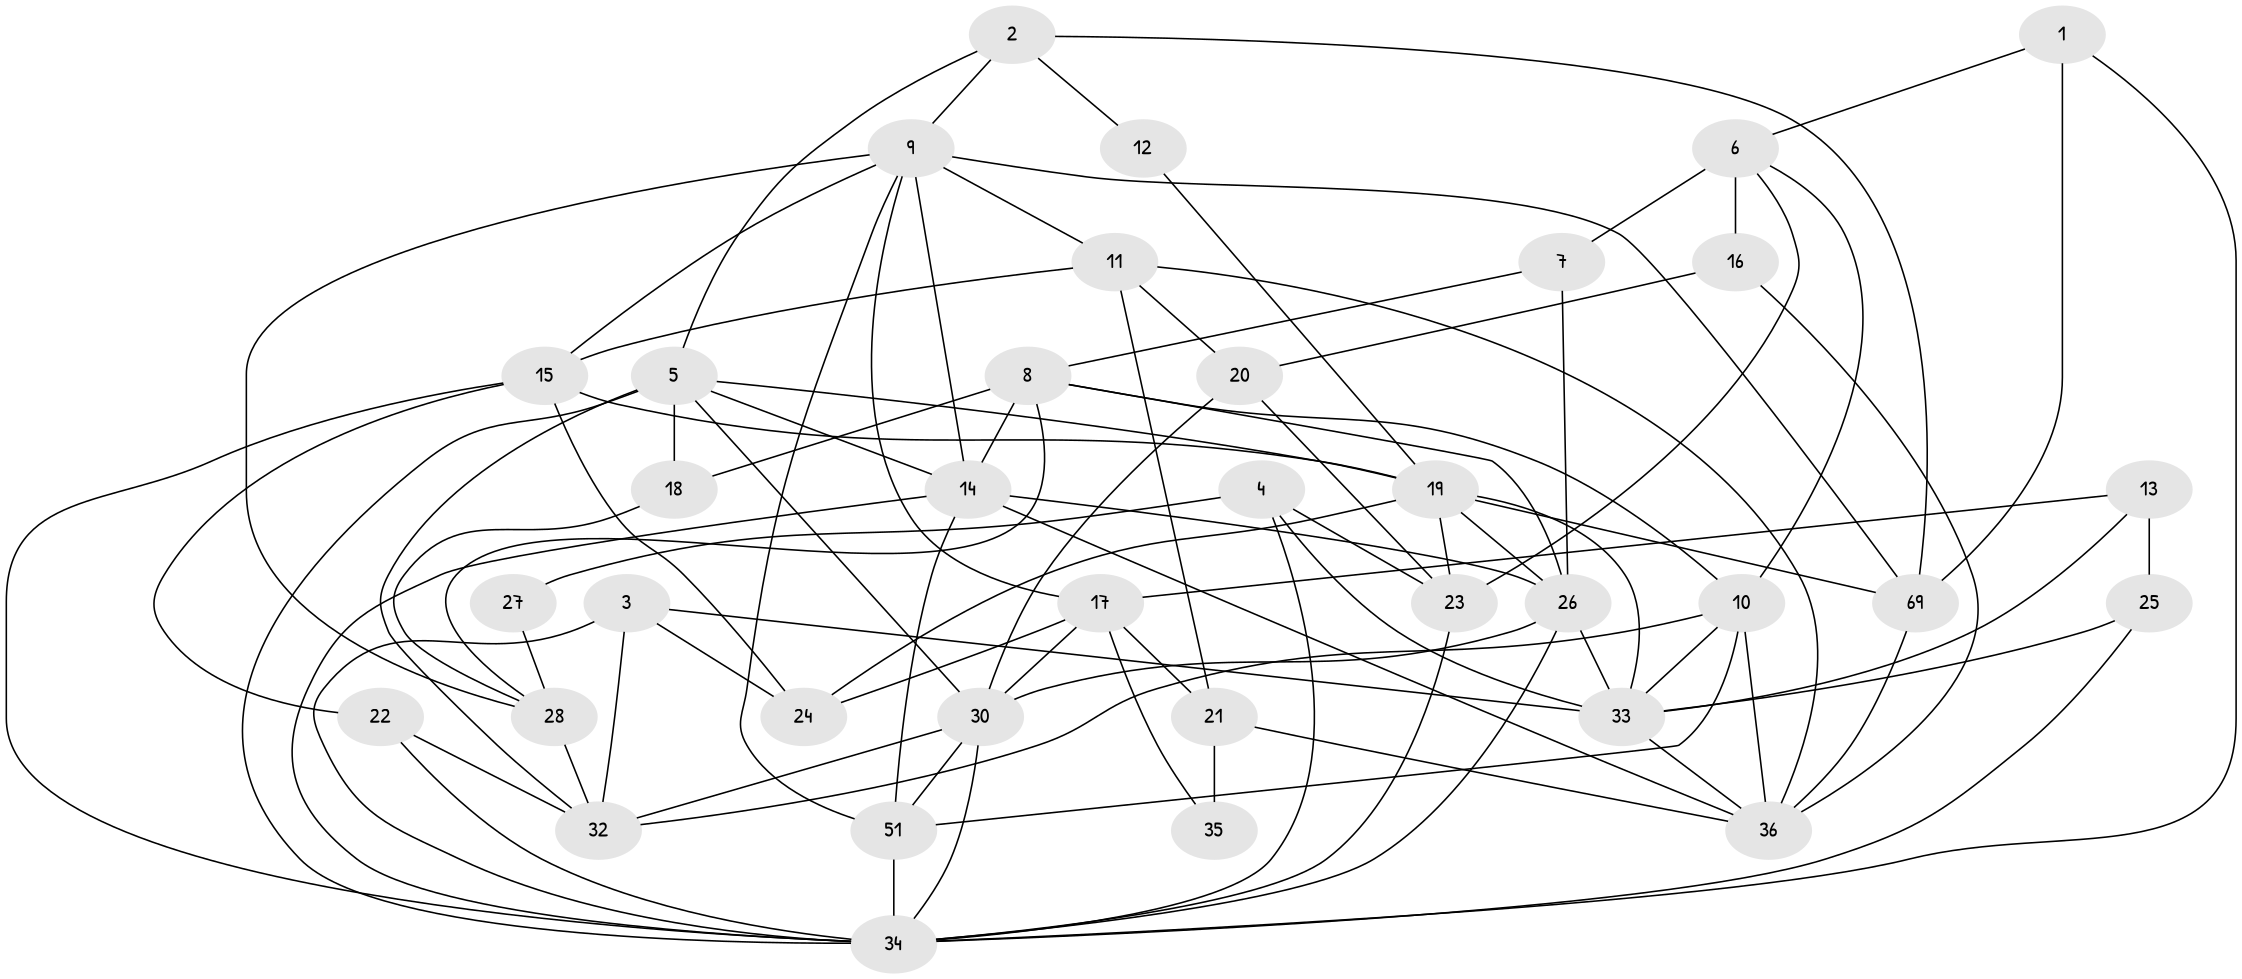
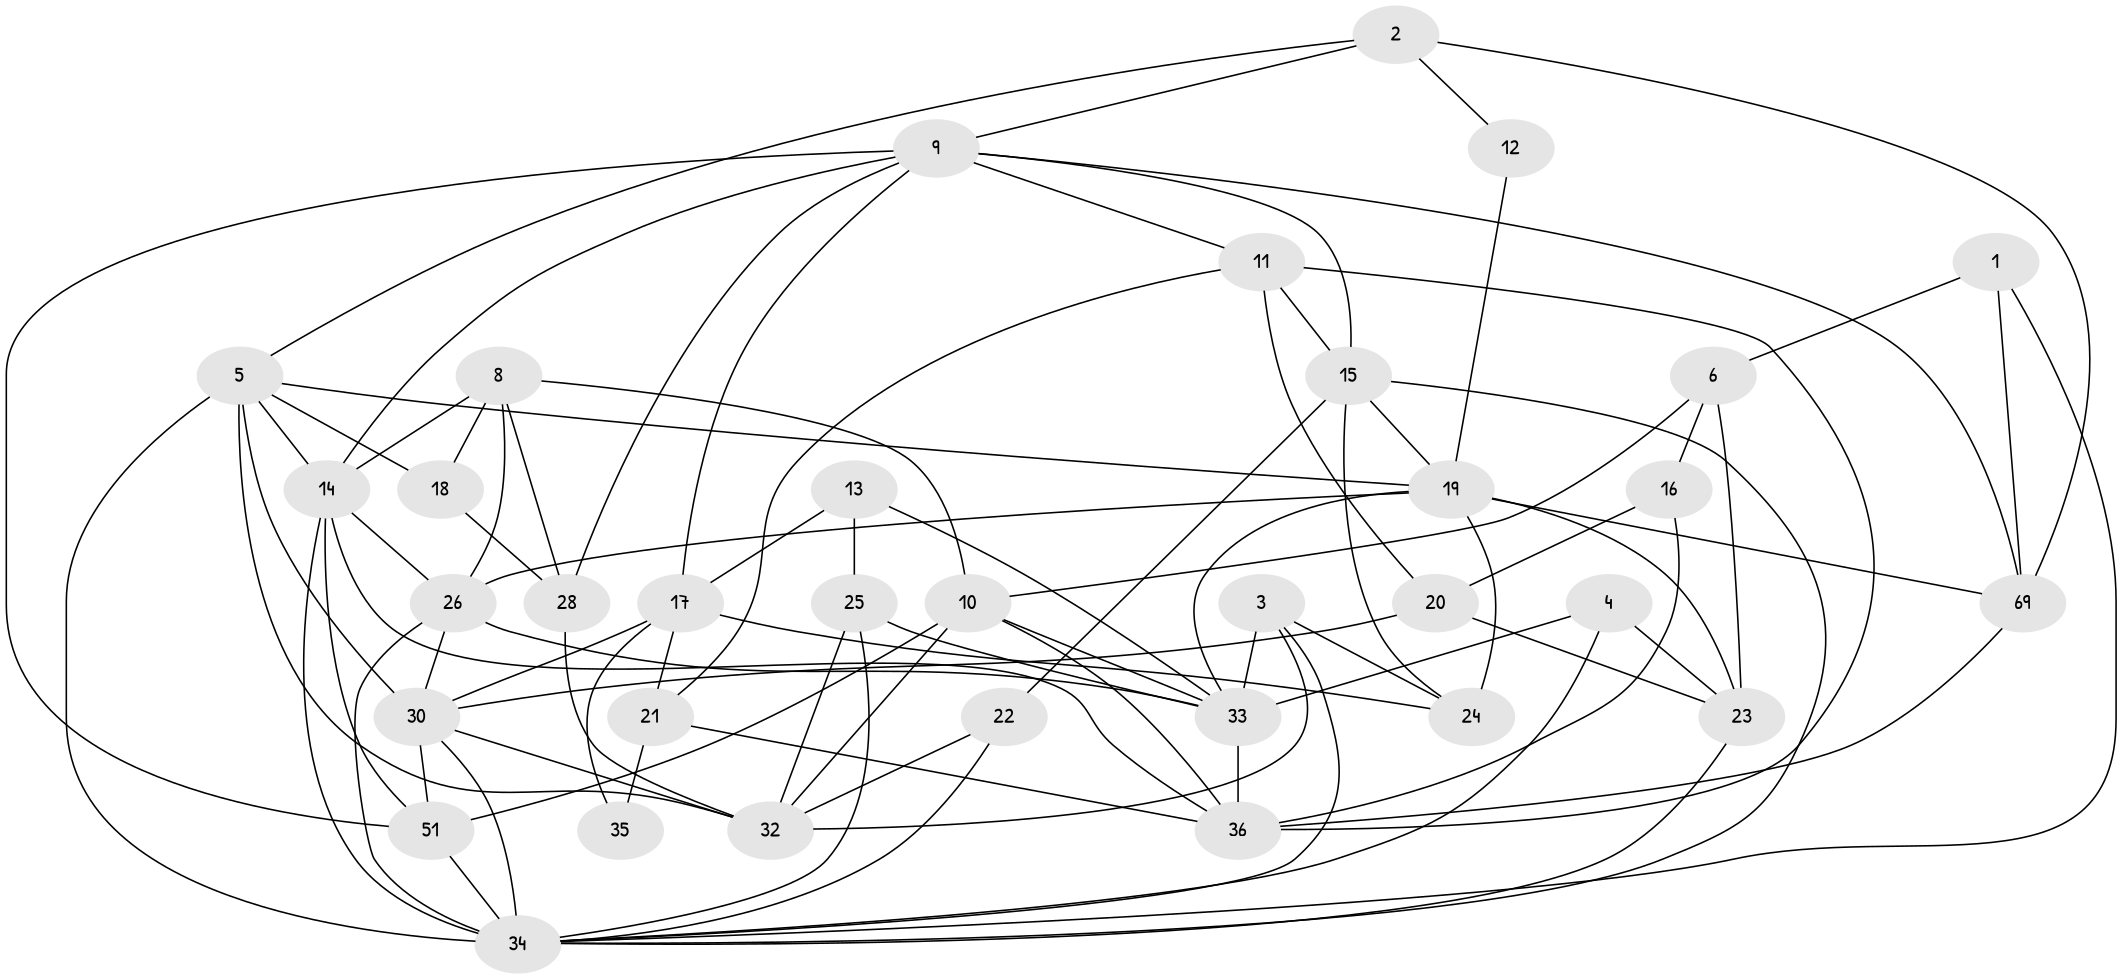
(1562, 262) -> none
(513, 603) -> none
none -> (813, 717)
